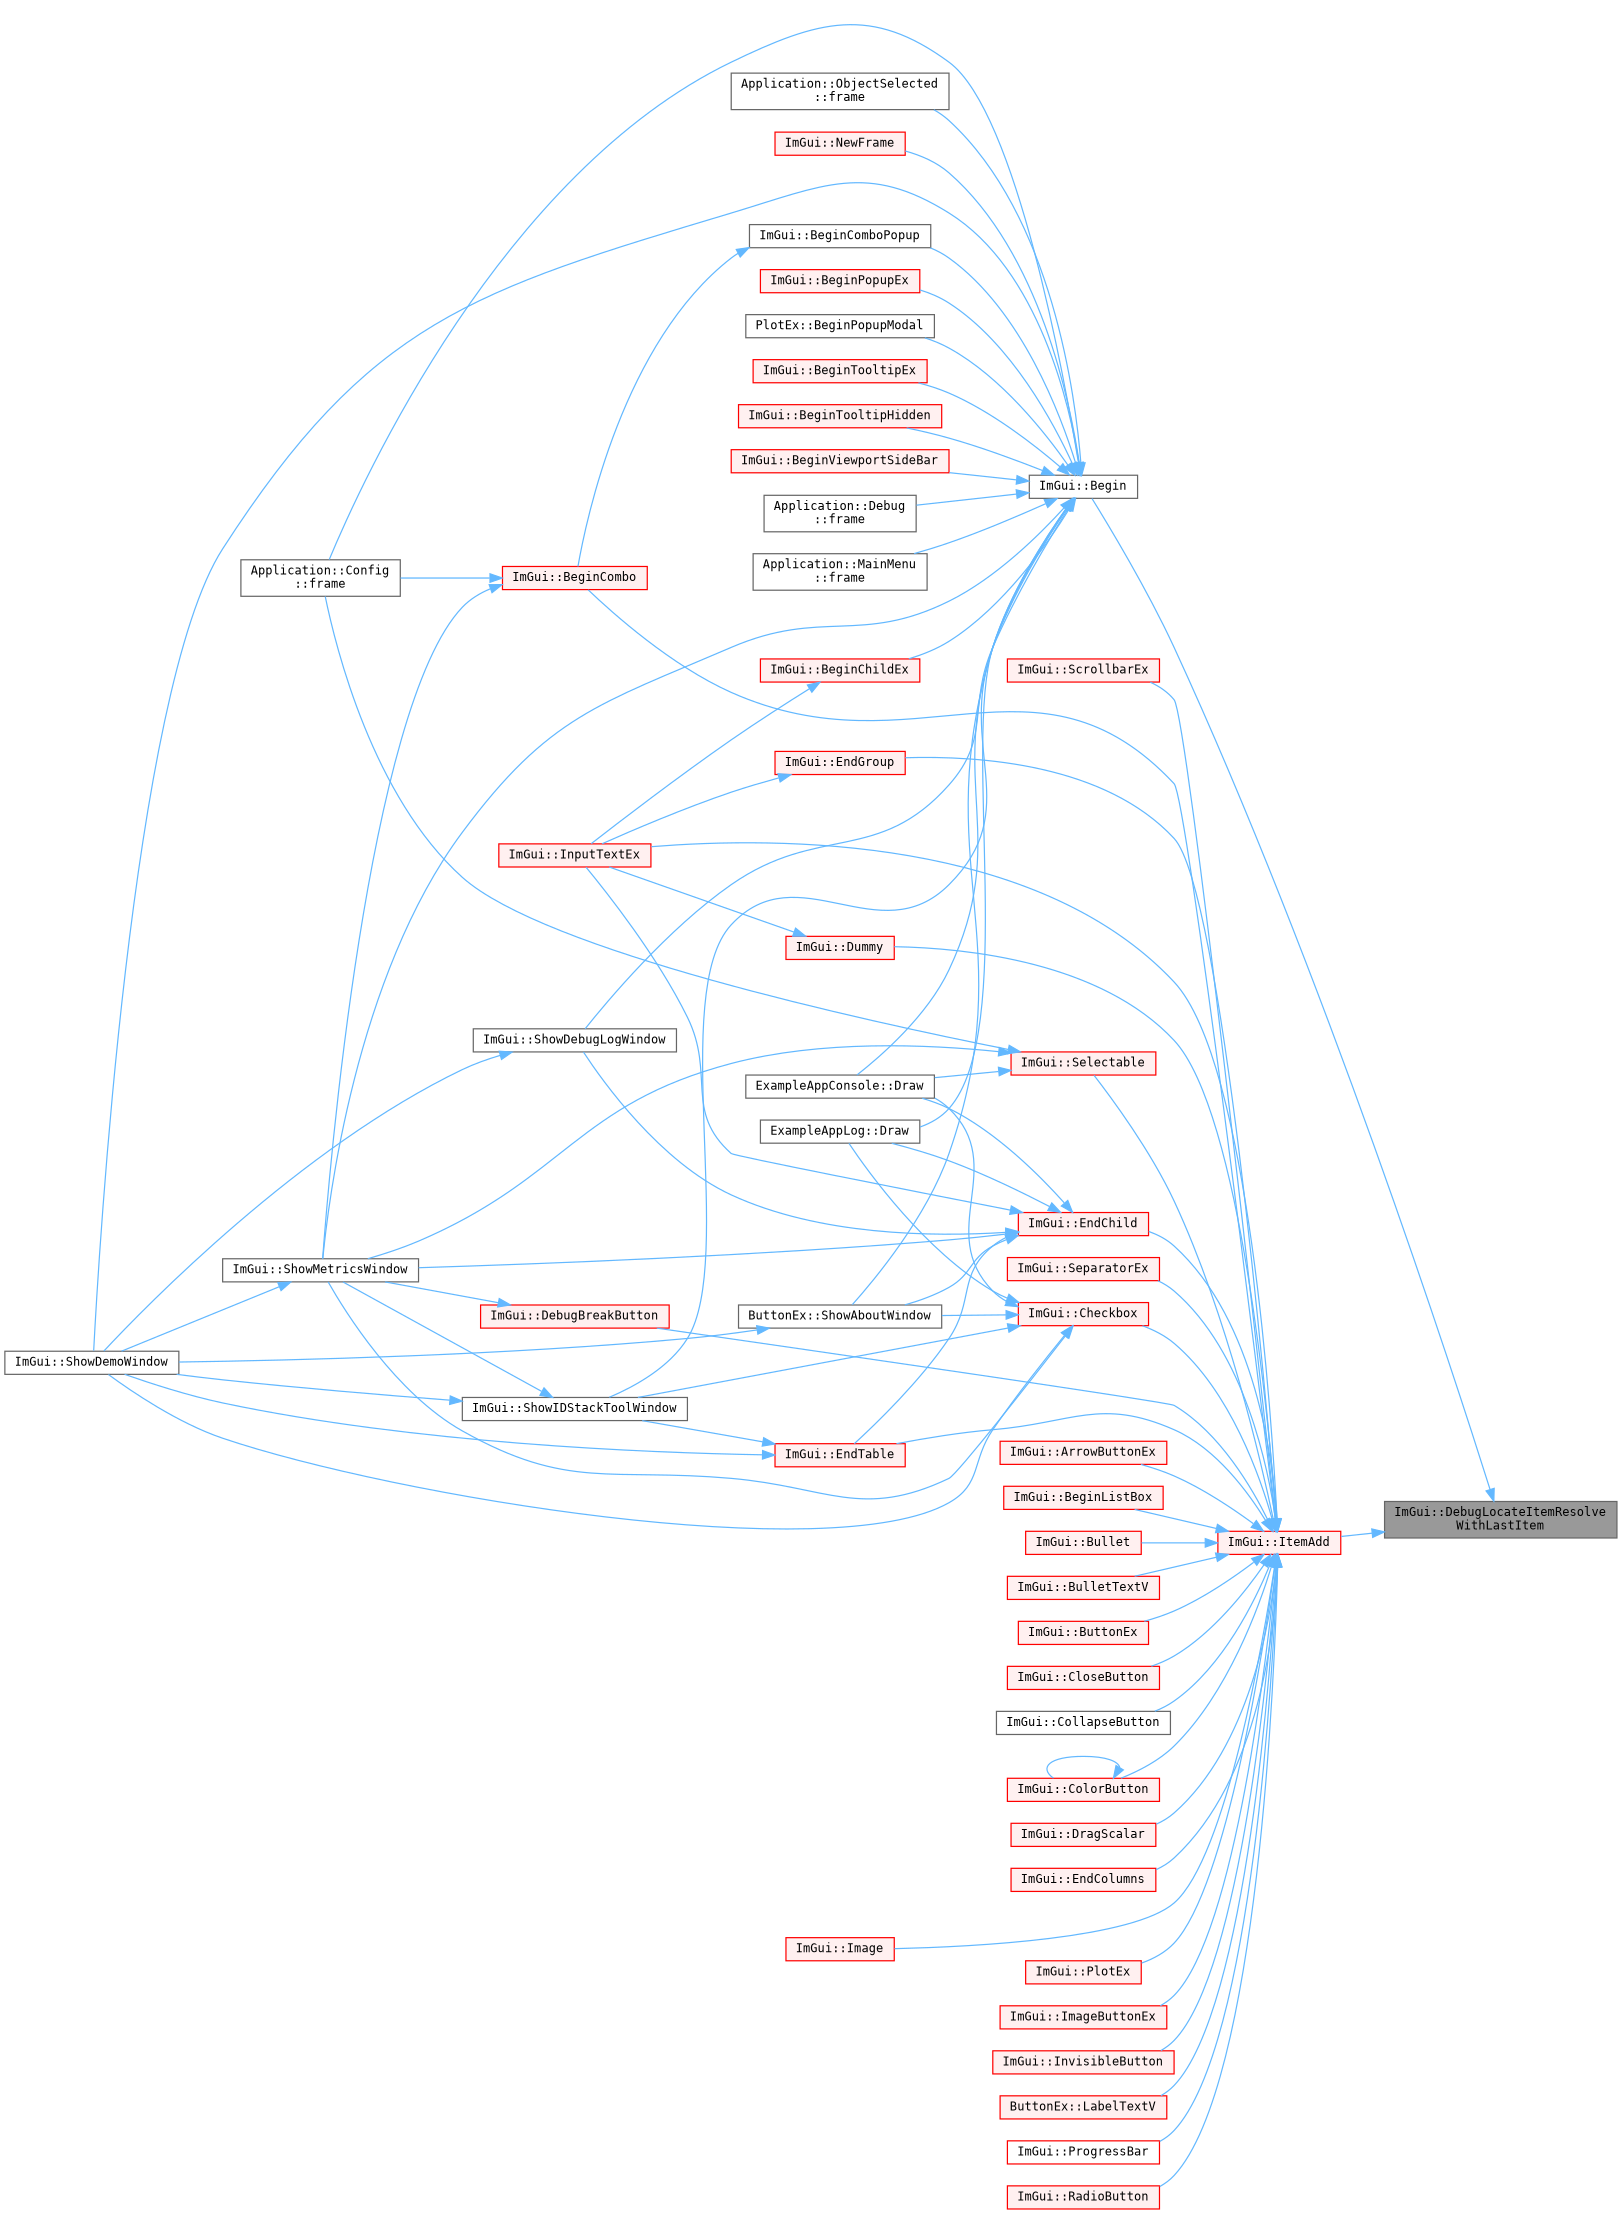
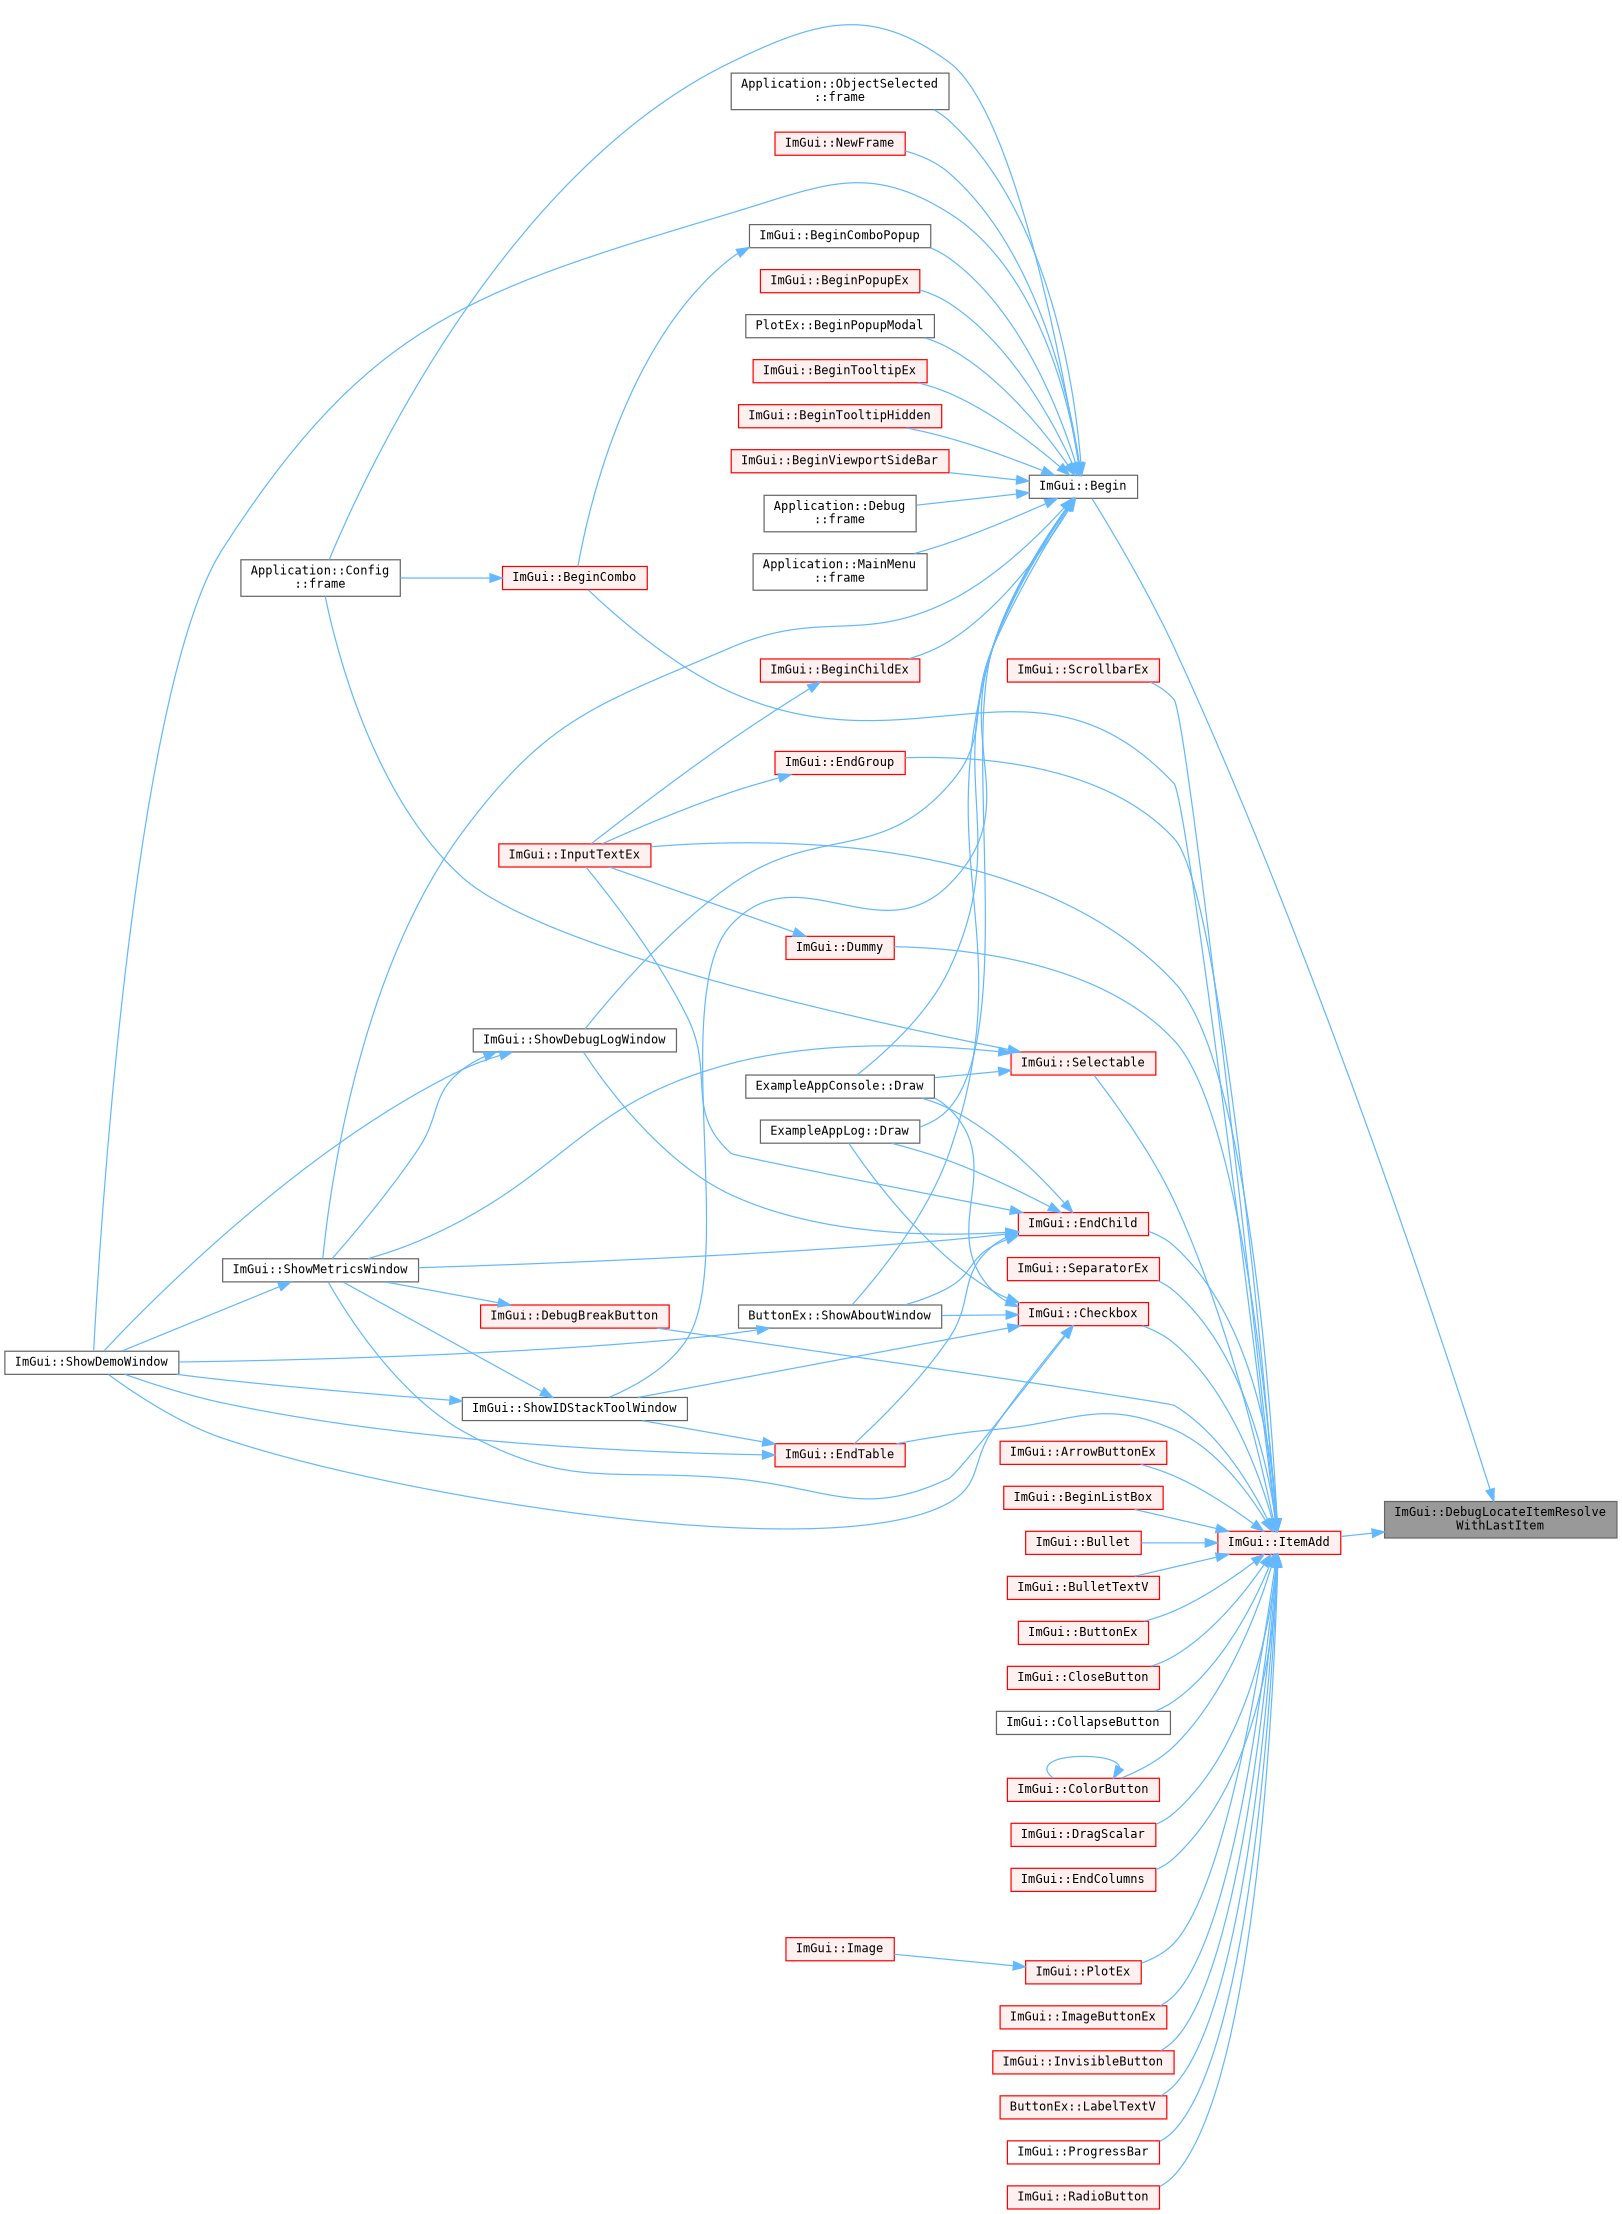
(365, 908) -> (412, 1158)
(1194, 1876) -> (954, 1960)
